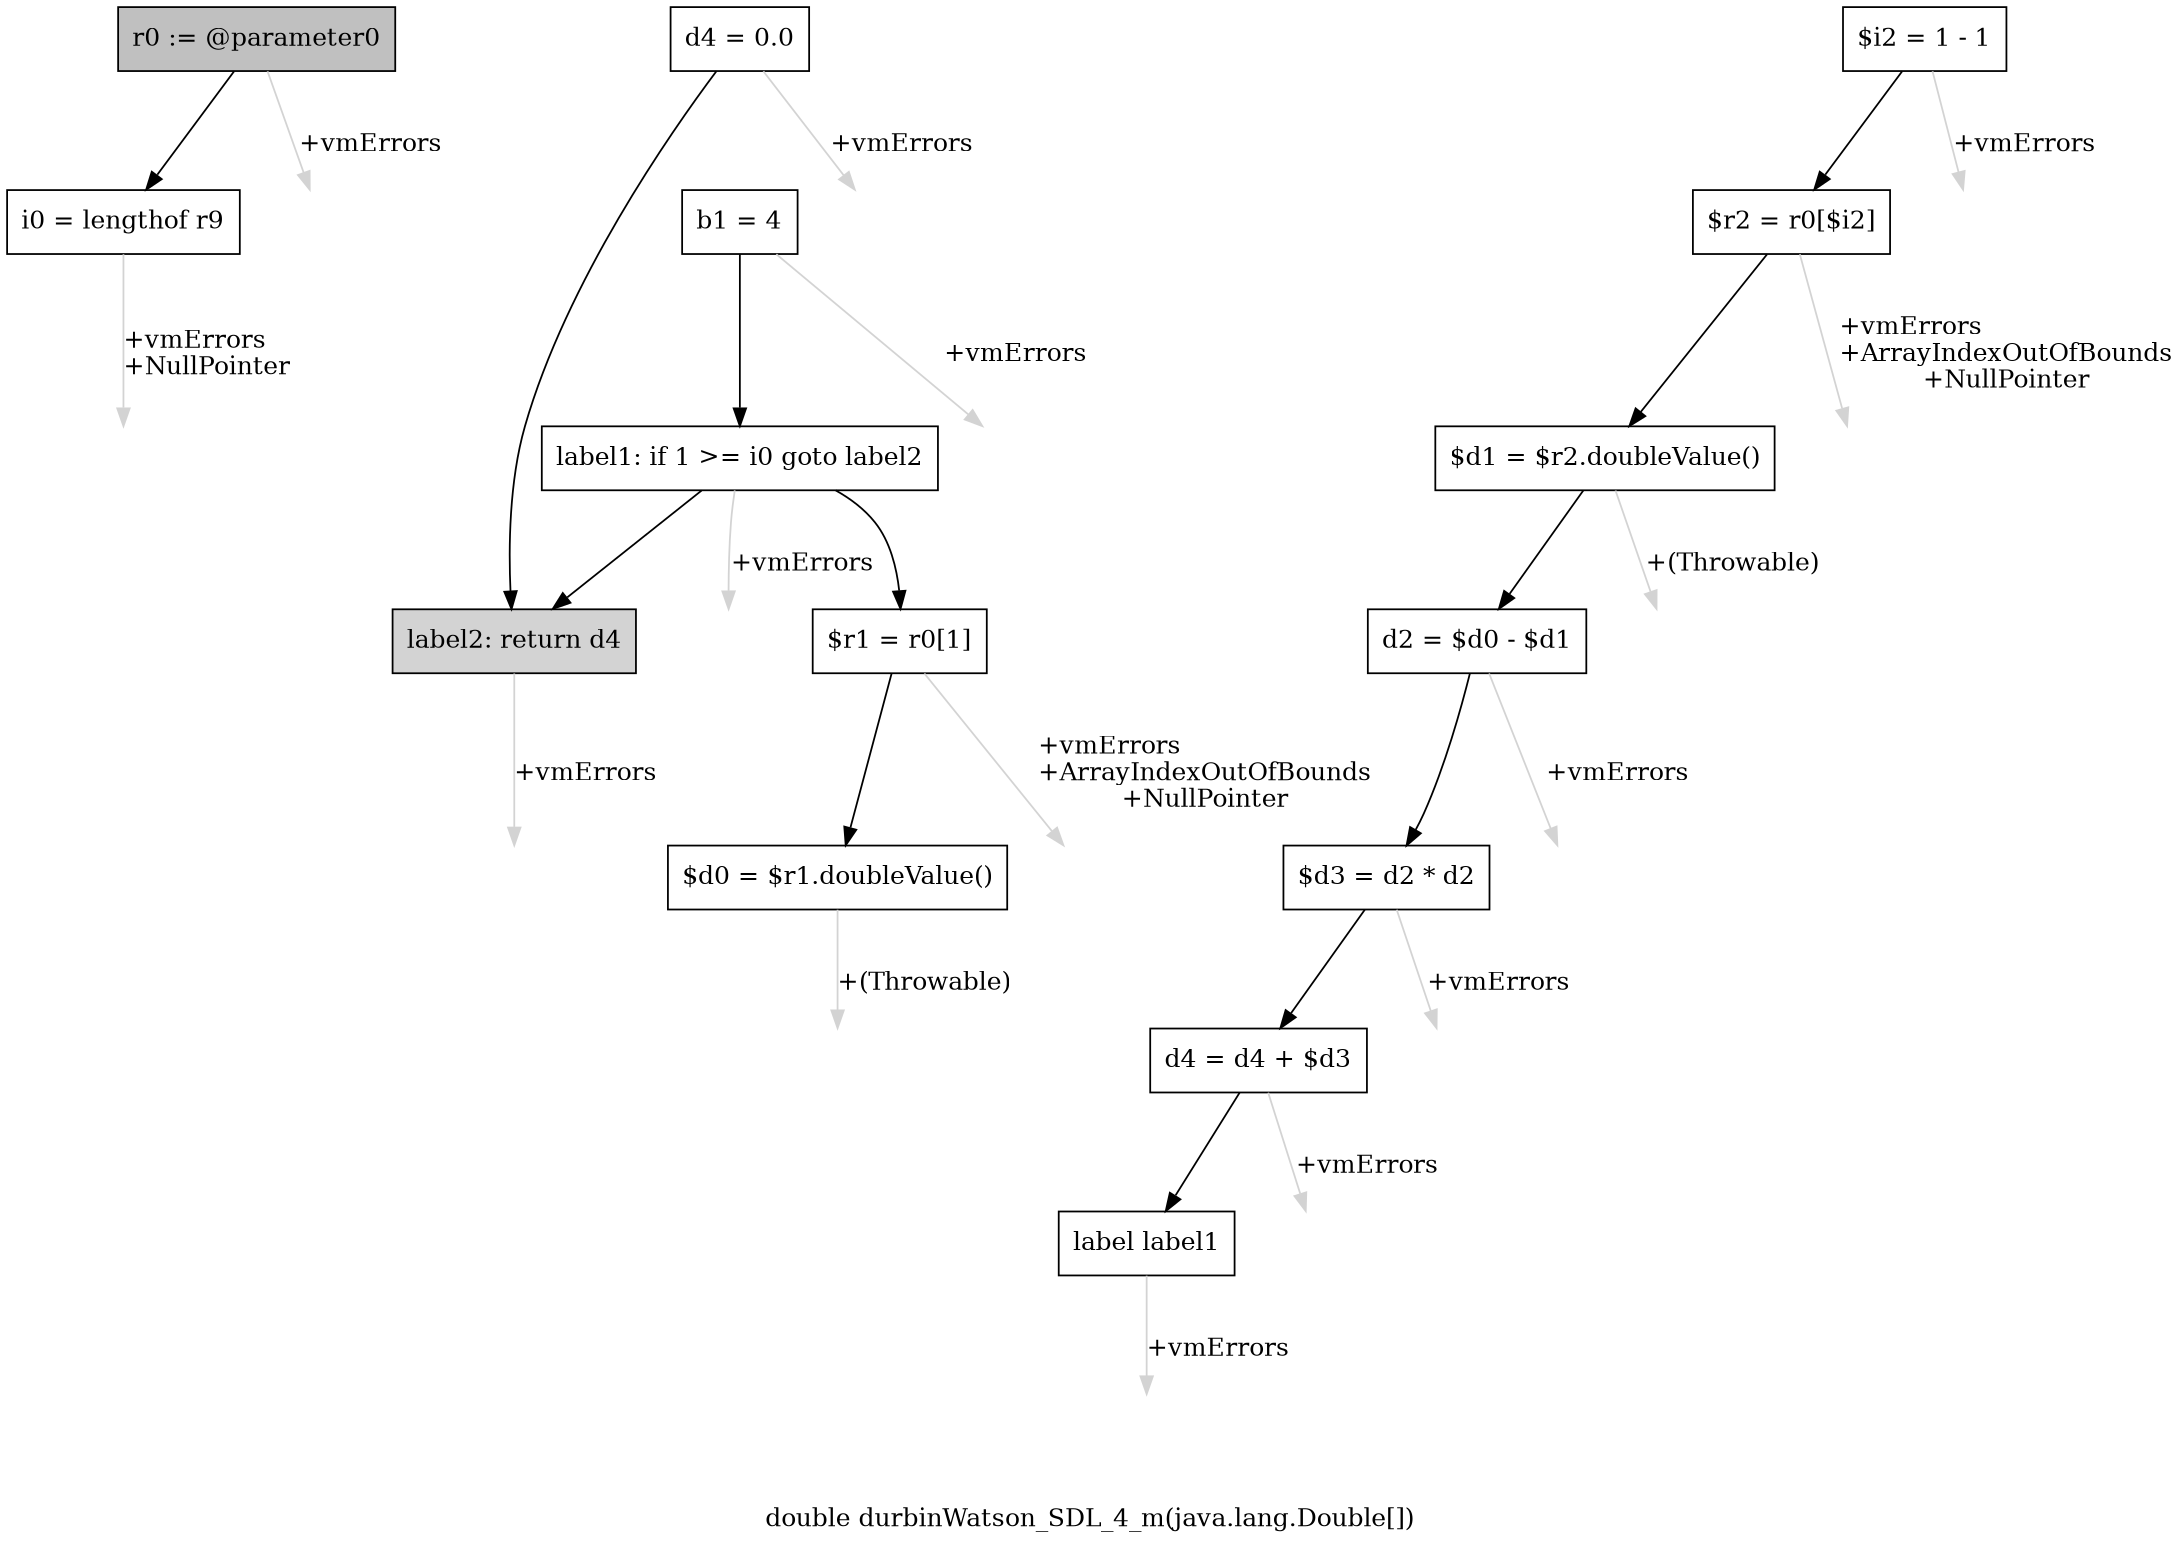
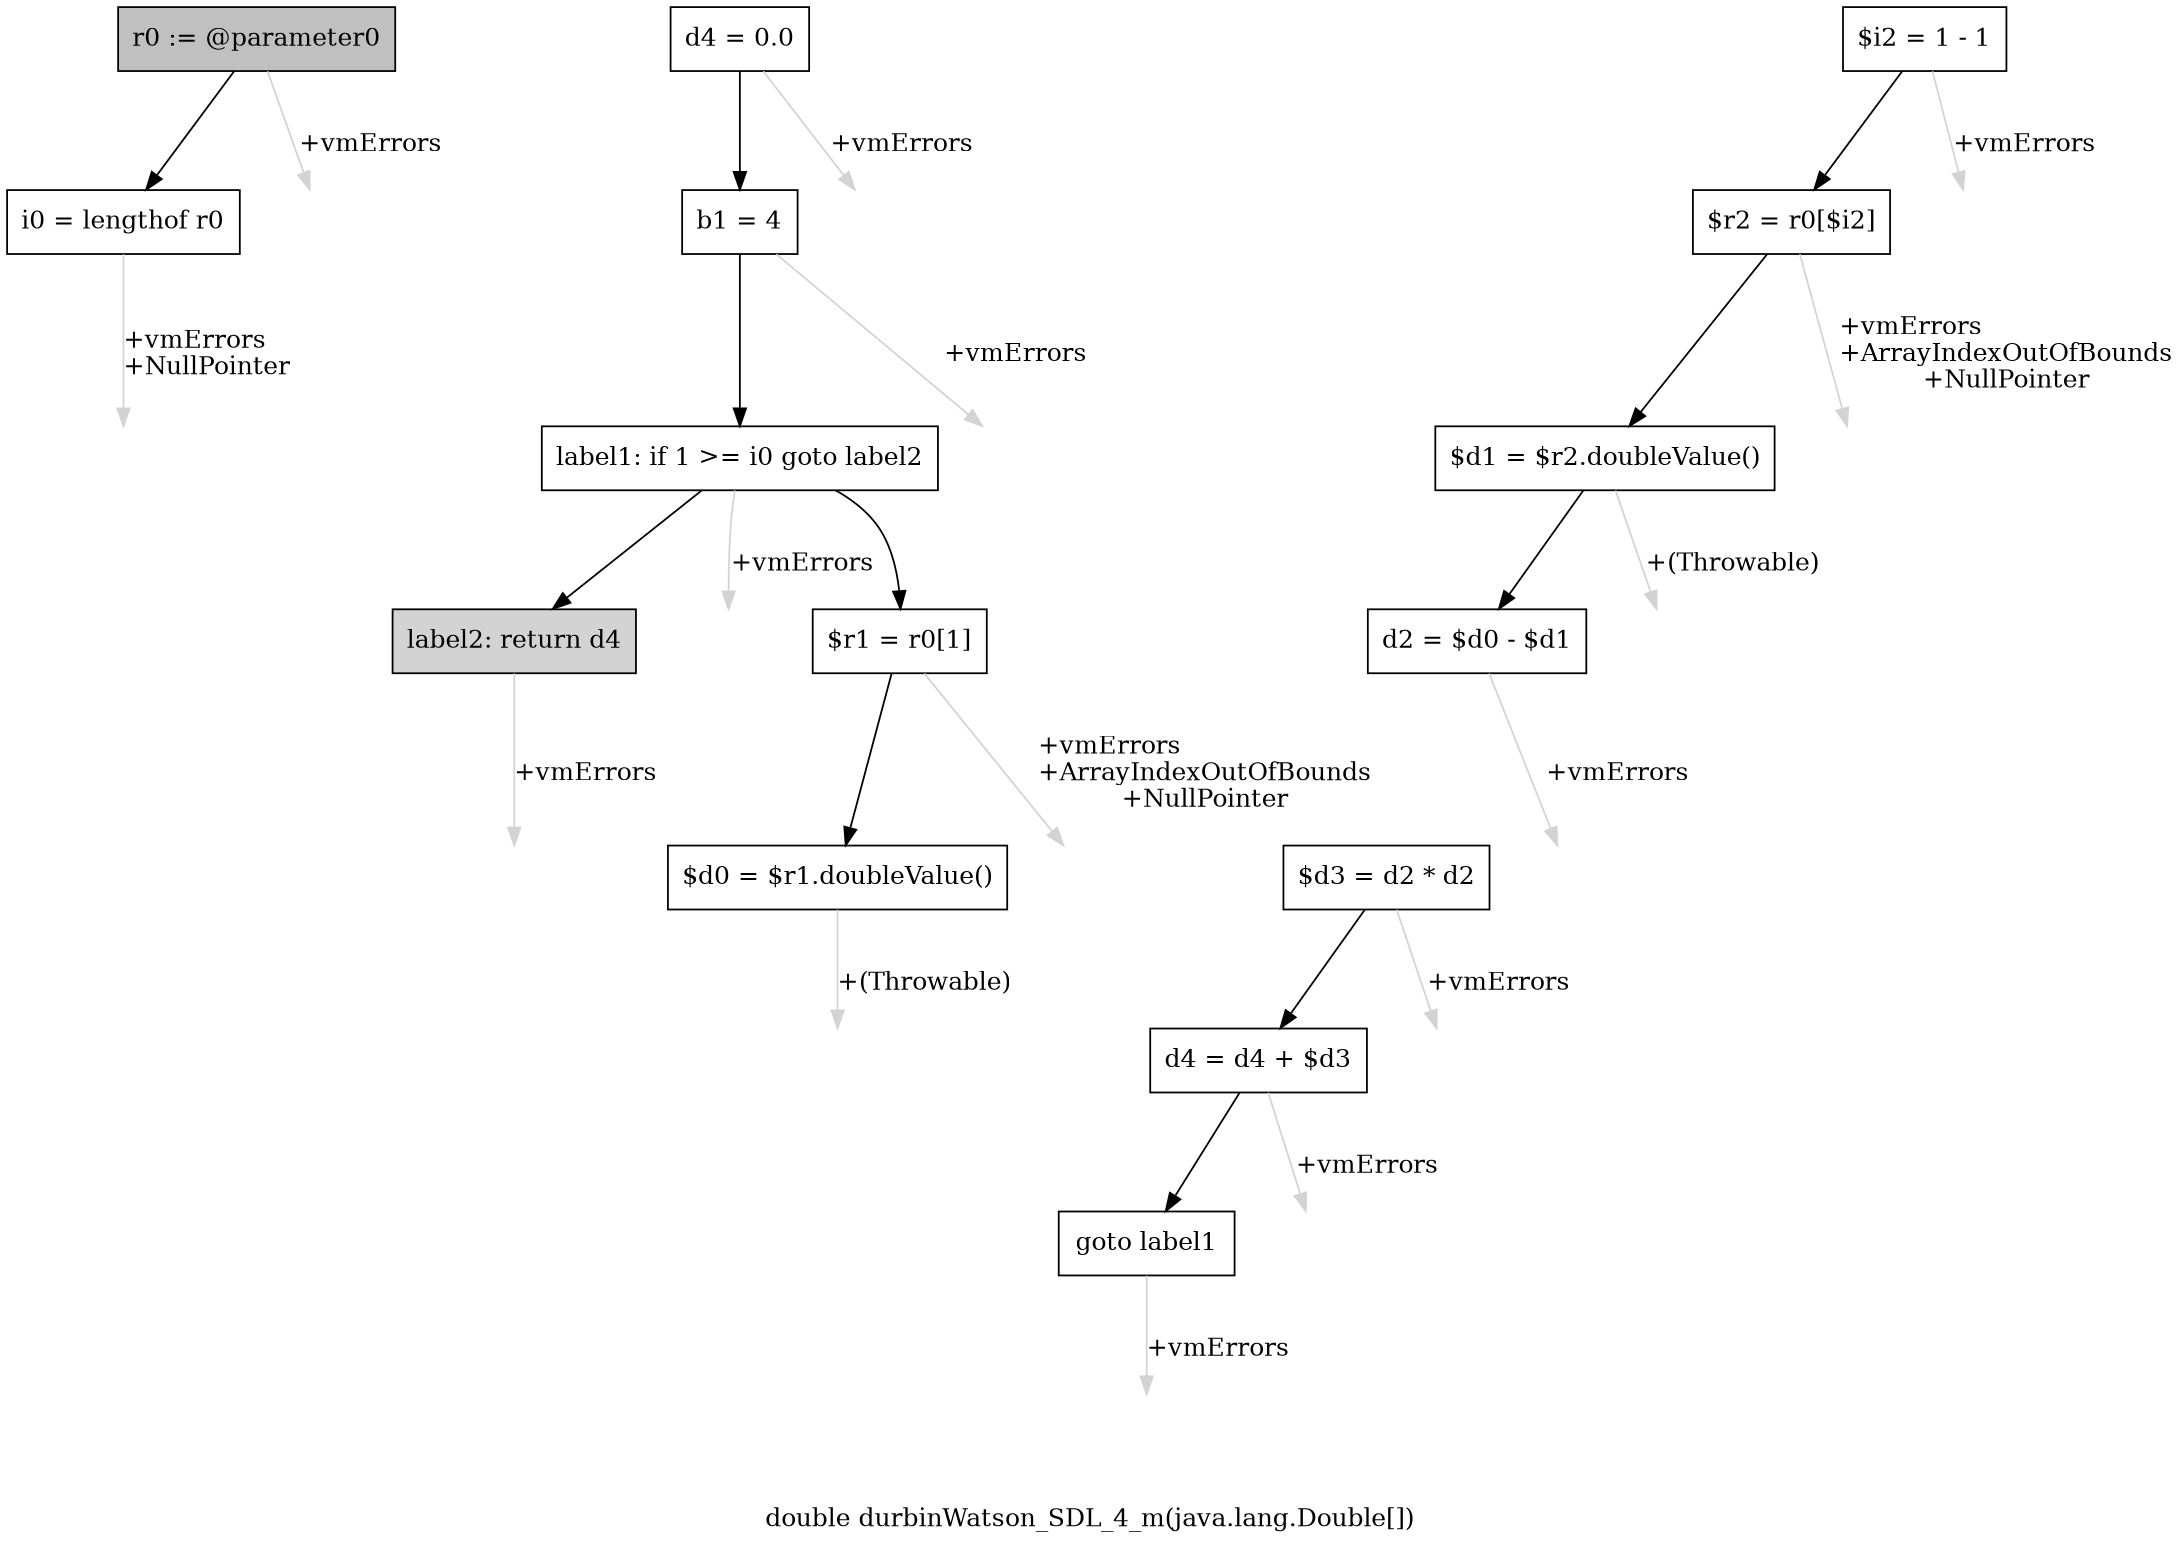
(123, 222) -> (123, 222)
(568, 315) -> (740, 121)
(1447, 753) -> none
(1147, 1243) -> (1147, 1243)
